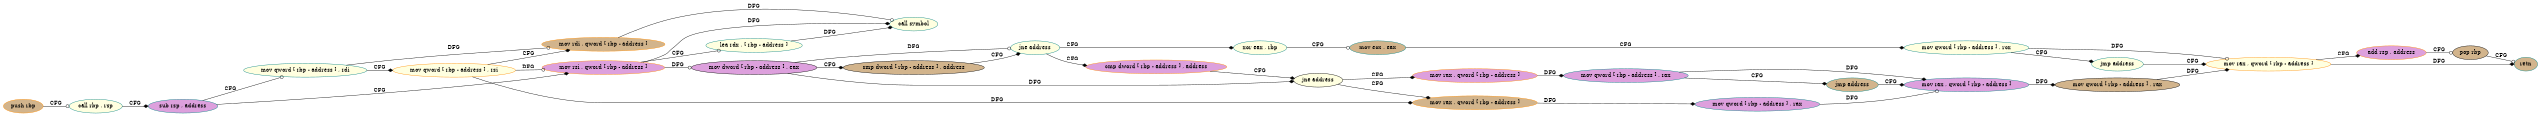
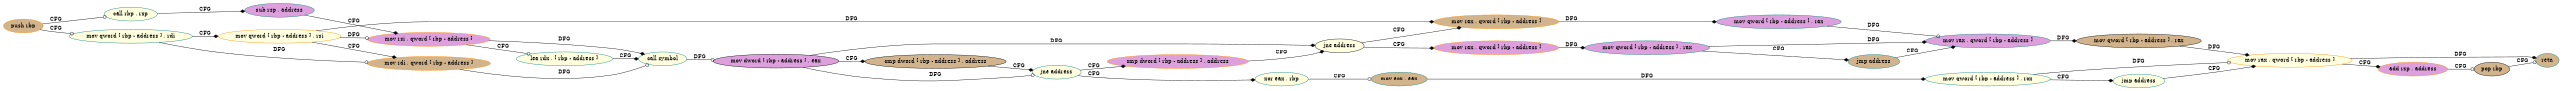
(830, 32) -> (626, 56)
(1626, 45) -> (1647, 76)
(676, 68) -> (699, 60)
(241, 89) -> (55, 32)
